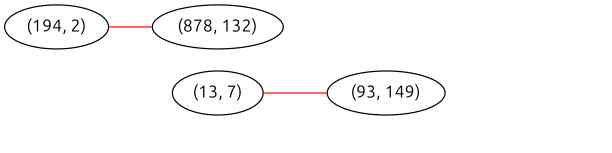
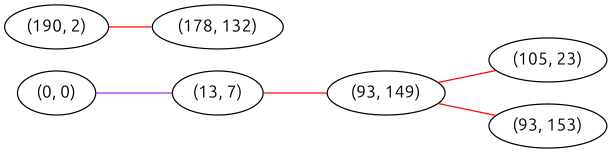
(57, 27) -> (57, 27)
(218, 27) -> (218, 27)
none -> (548, 60)
none -> (57, 93)
none -> (548, 126)
